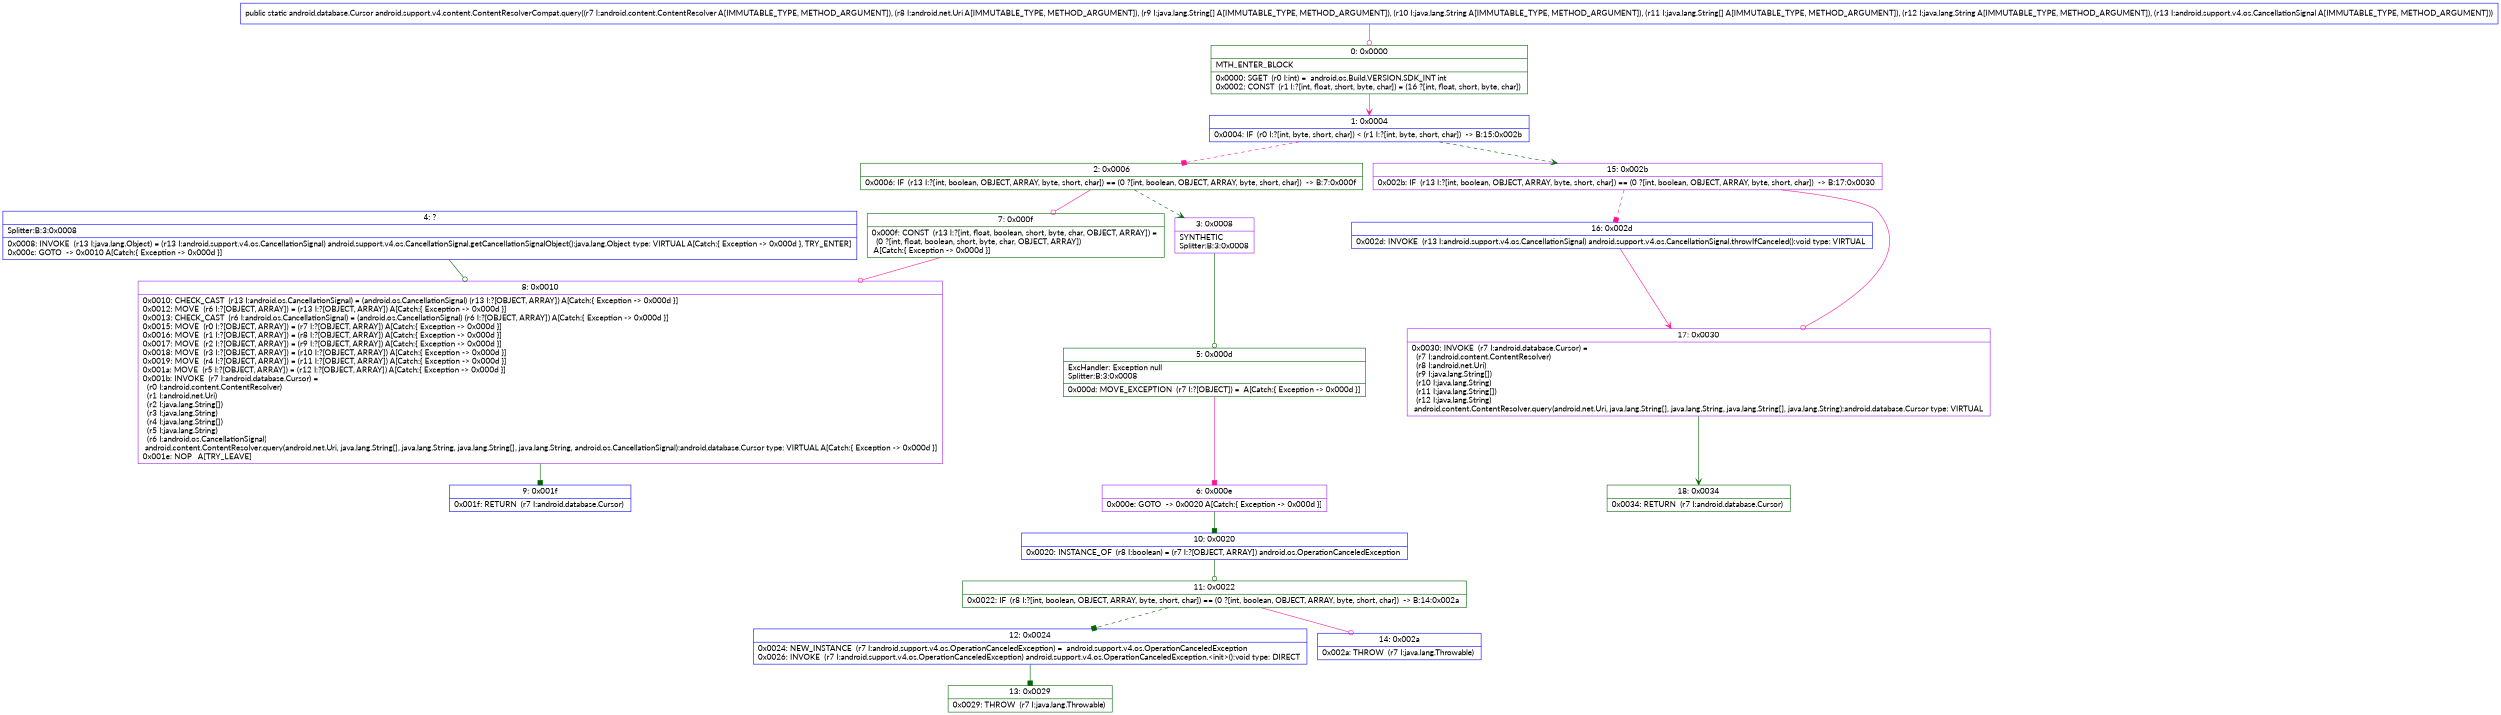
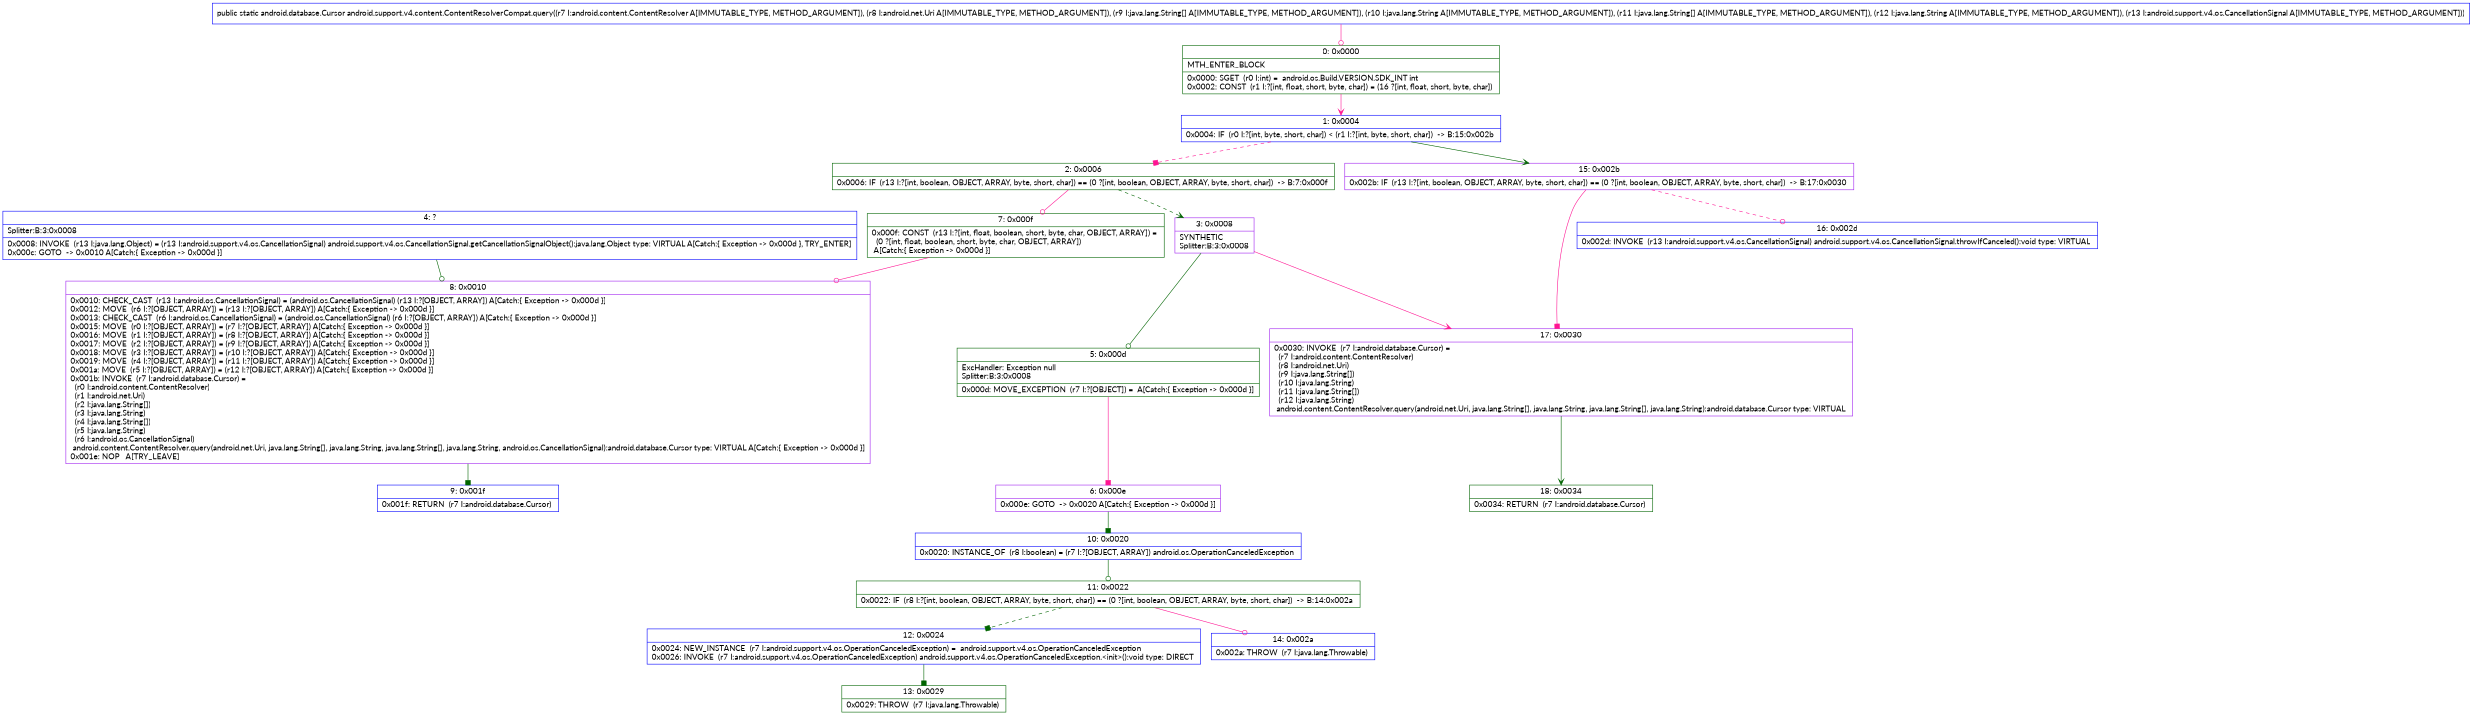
(1496, 152) -> (1467, 152)
(1621, 203) -> (1716, 205)
(1889, 237) -> (1561, 254)
(1644, 286) -> (1350, 289)
